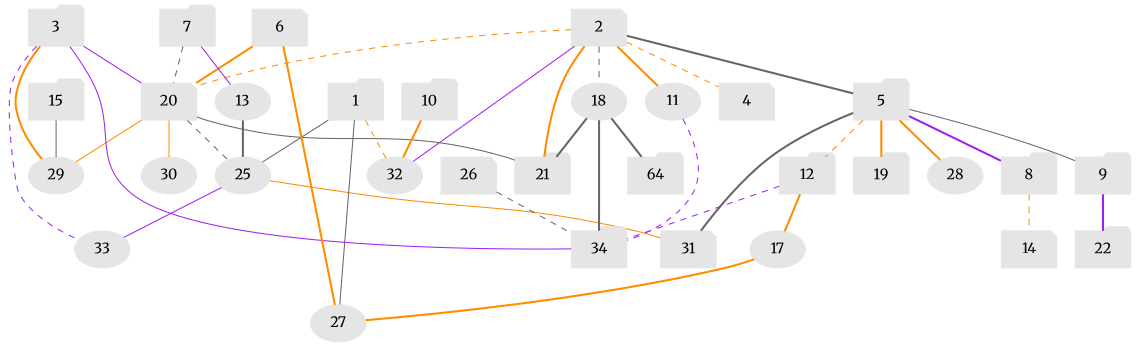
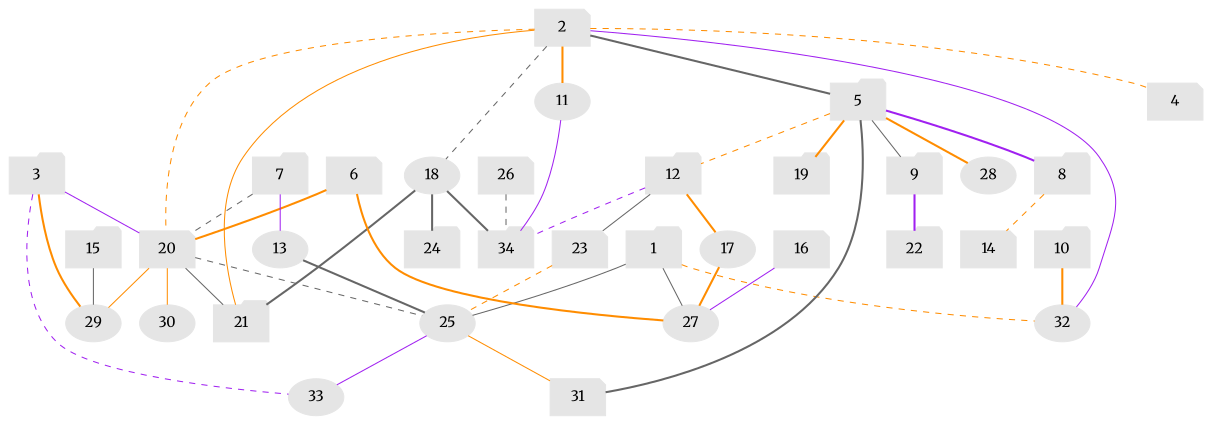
(556, 98) -> (307, 97)
(656, 176) -> (432, 249)
(692, 195) -> (549, 178)
(267, 234) -> none
none -> (580, 249)
none -> (802, 249)
